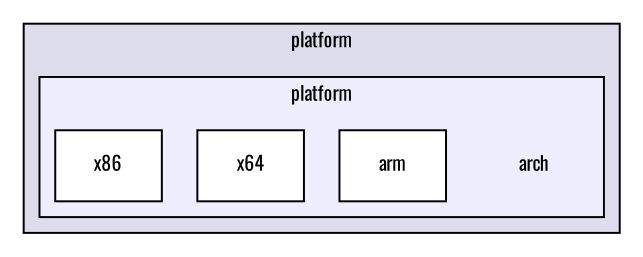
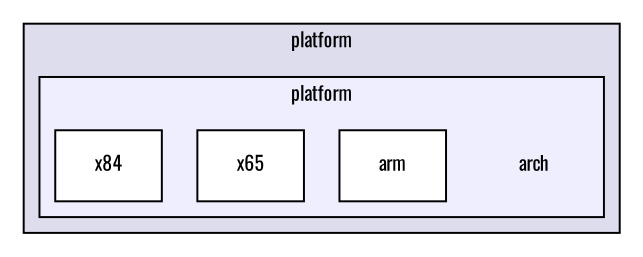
(109, 166) -> (109, 166)
(251, 166) -> (251, 166)
